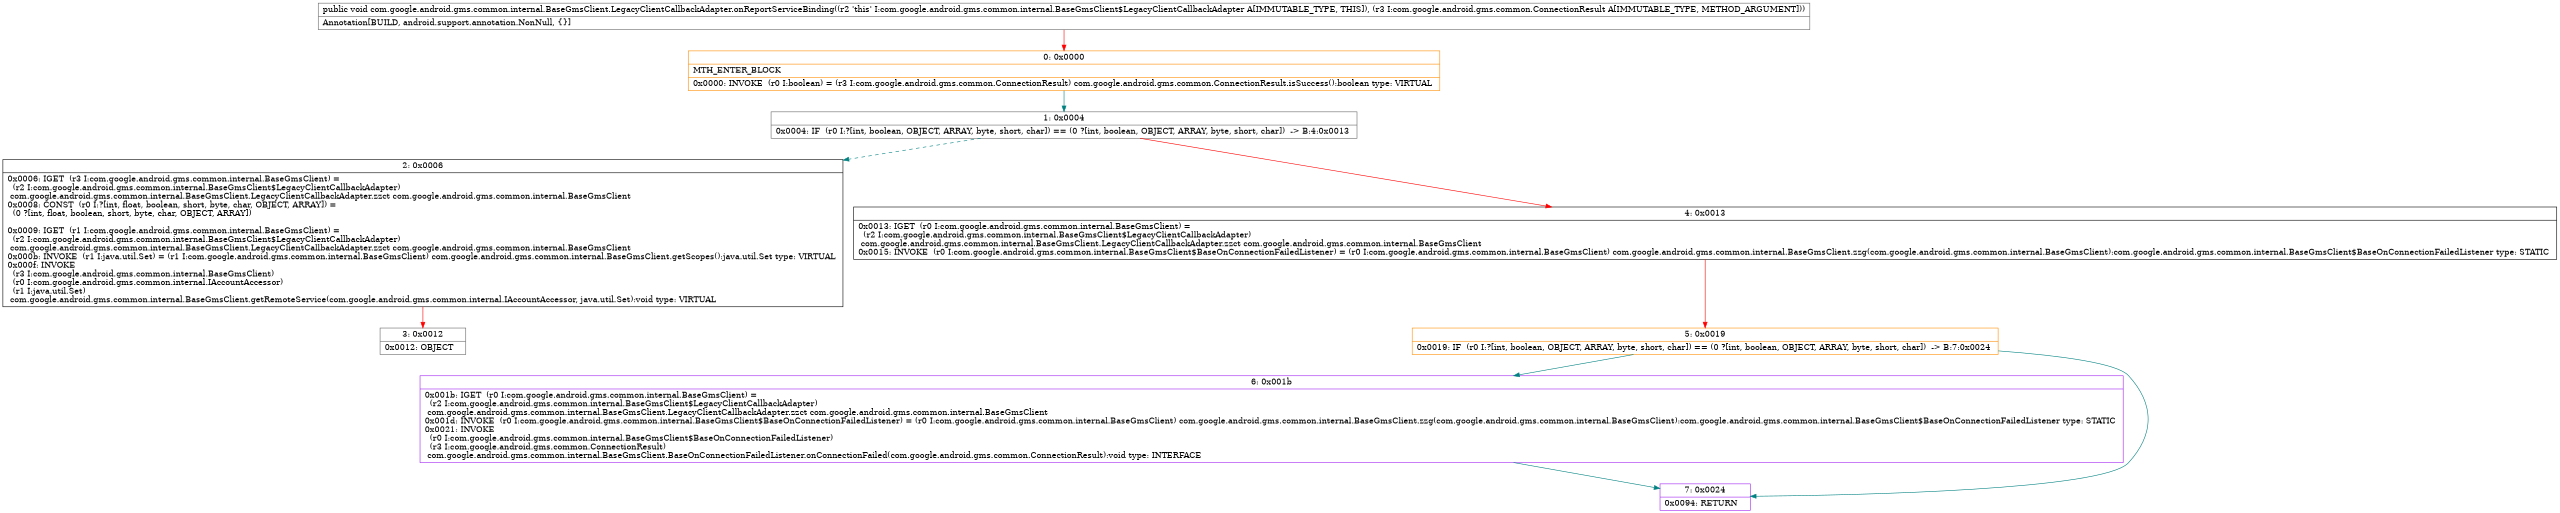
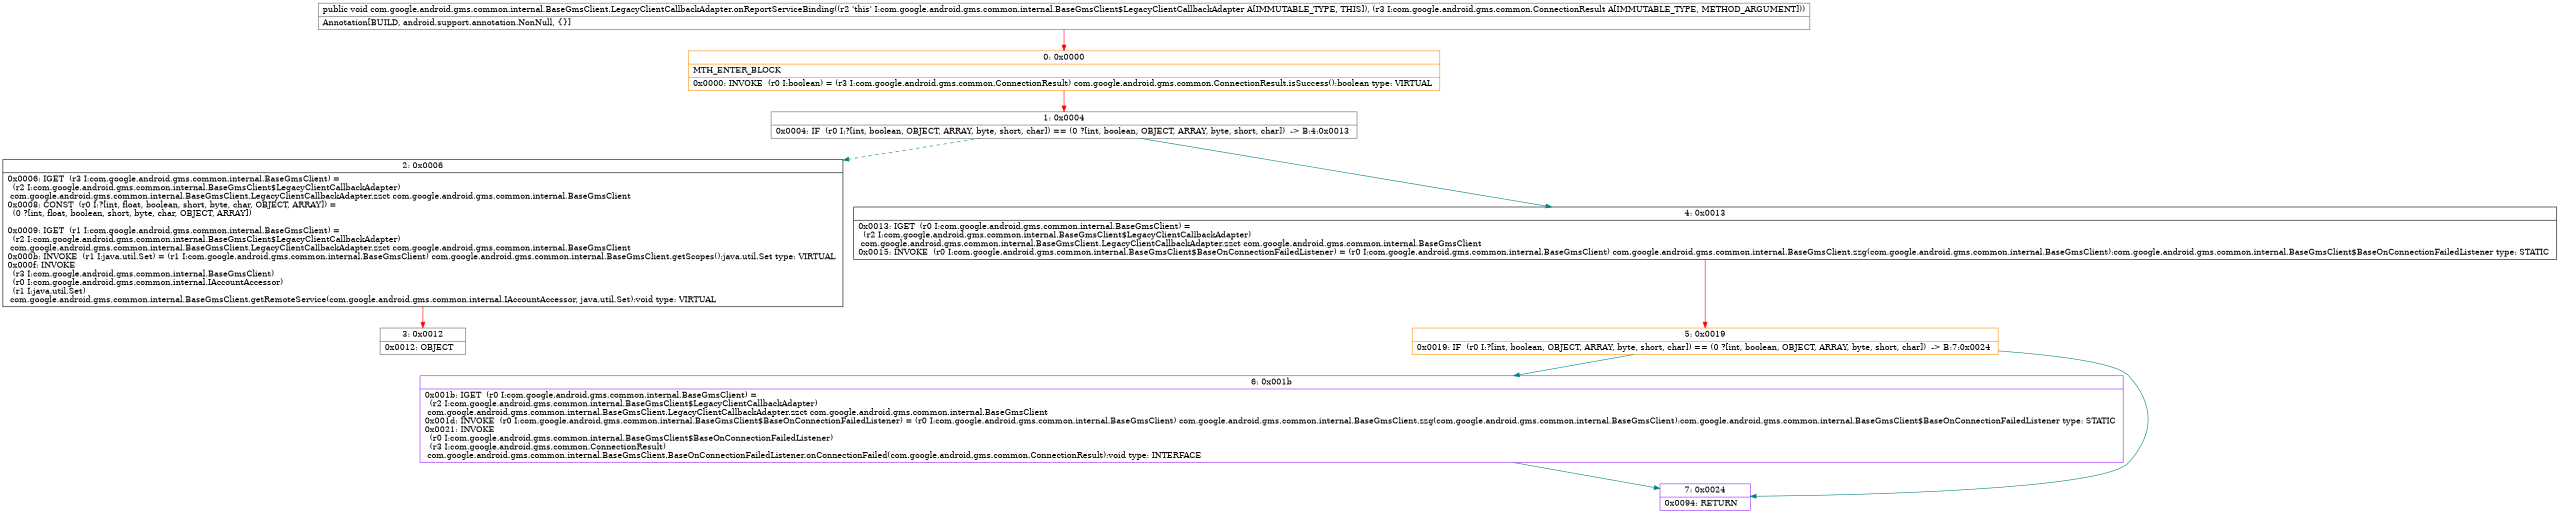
(1064, 98) -> (1064, 98)
(1343, 172) -> (1343, 172)
